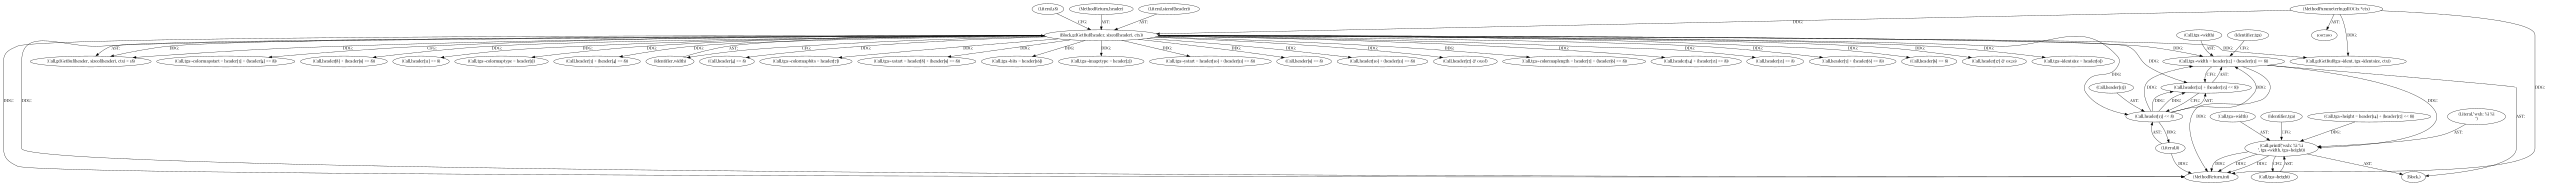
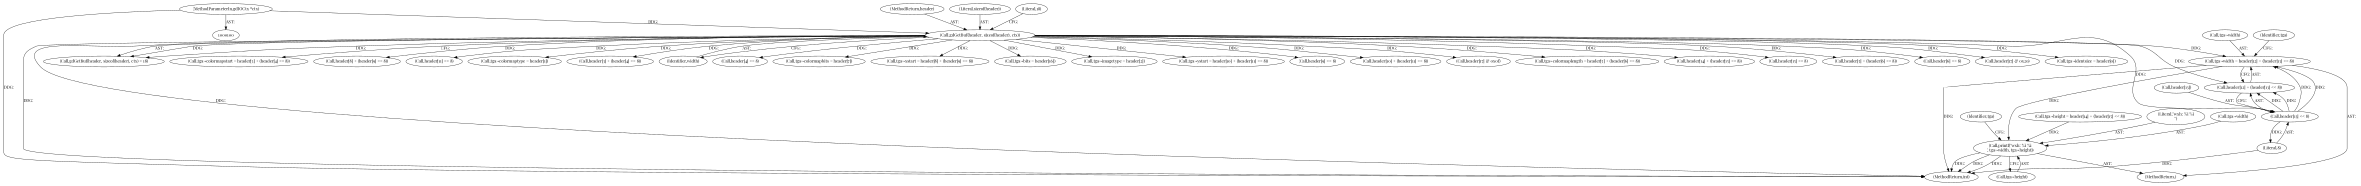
(1101, 35) -> (980, 35)
(2324, 35) -> (226, 35)
(2348, 61) -> none
(2414, 177) -> (2161, 177)
